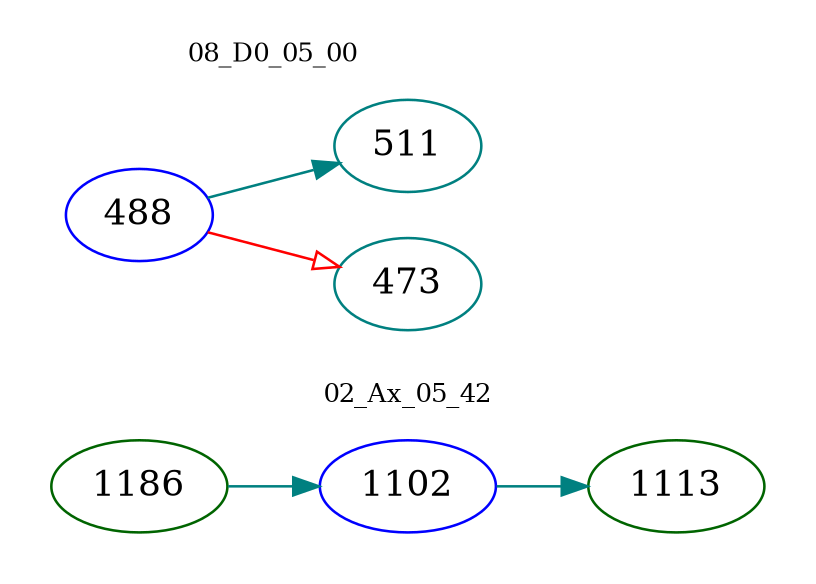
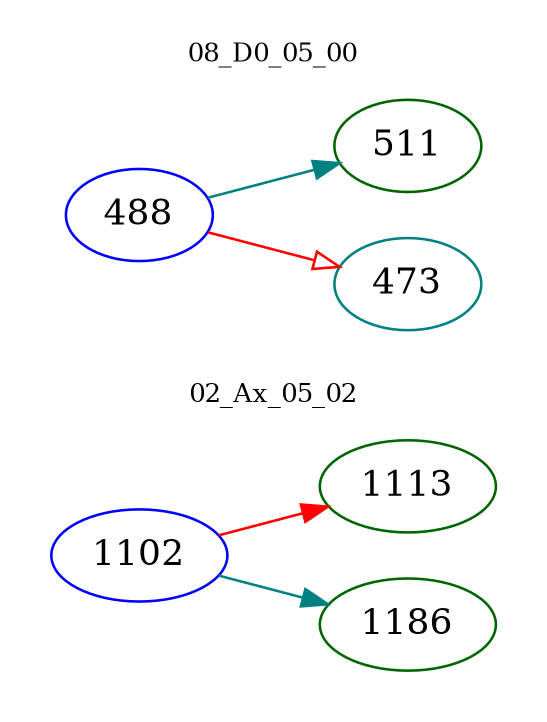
(408, 146) -> (408, 146)
(408, 395) -> (274, 395)
(261, 486) -> (261, 587)
(529, 486) -> (261, 524)
